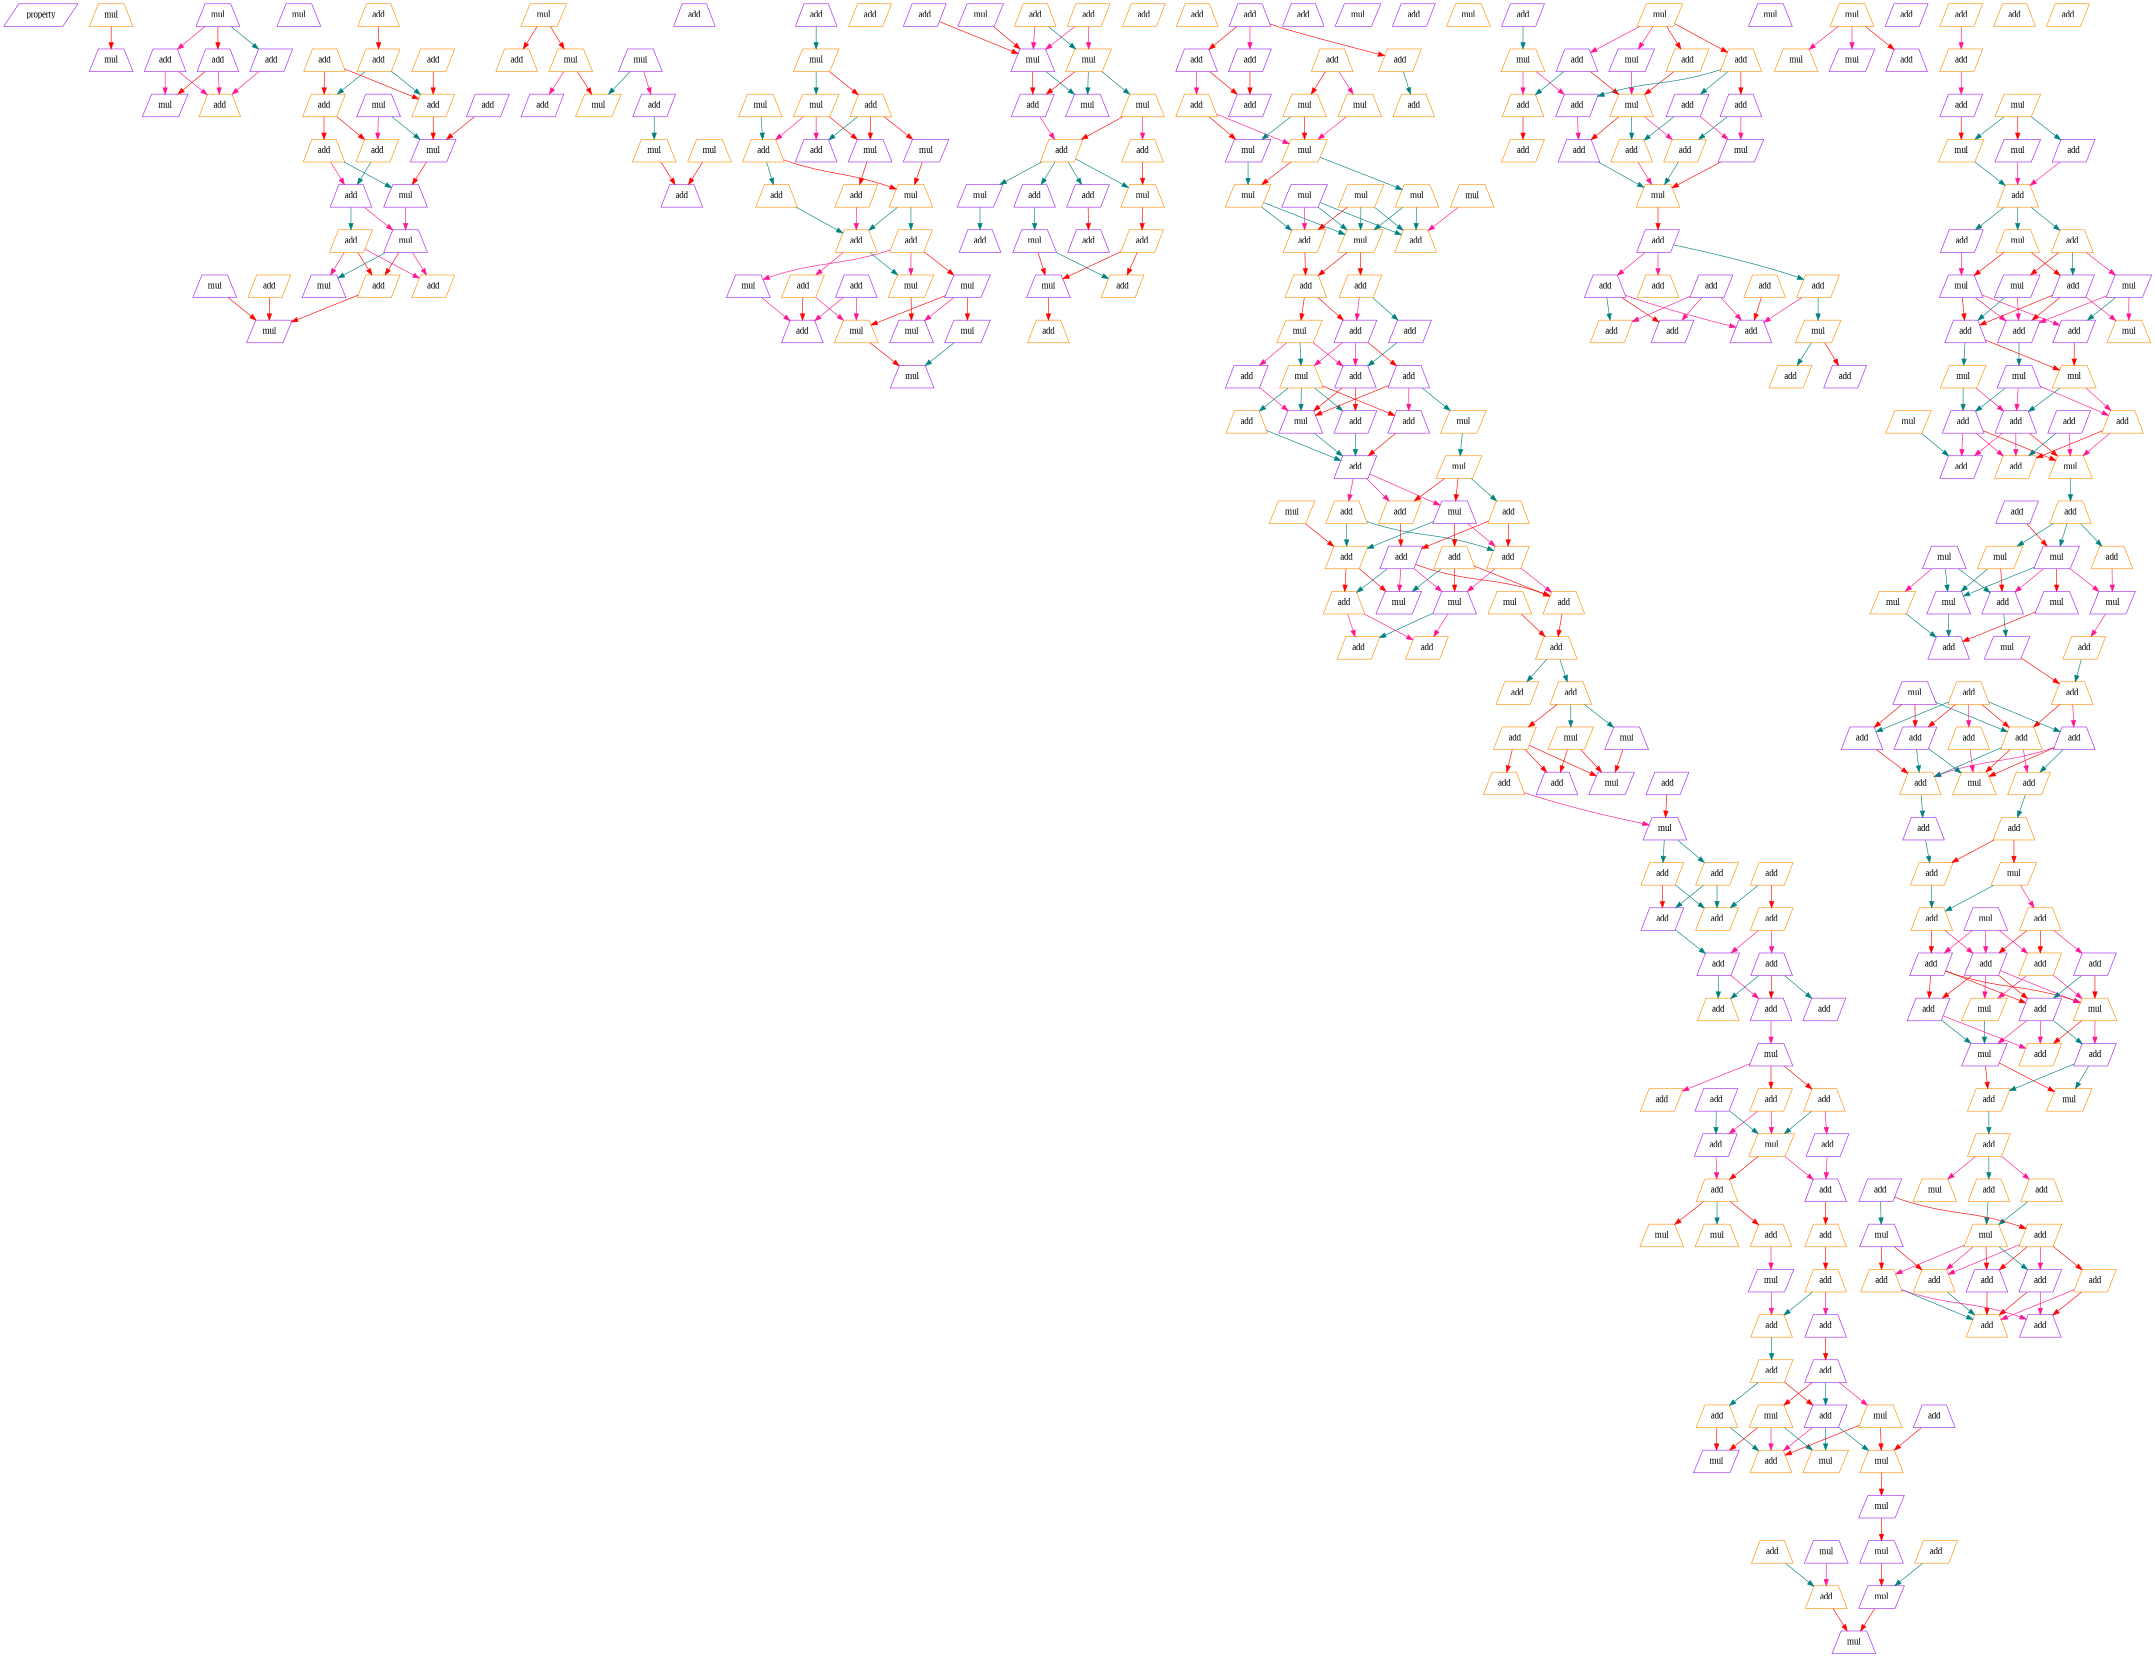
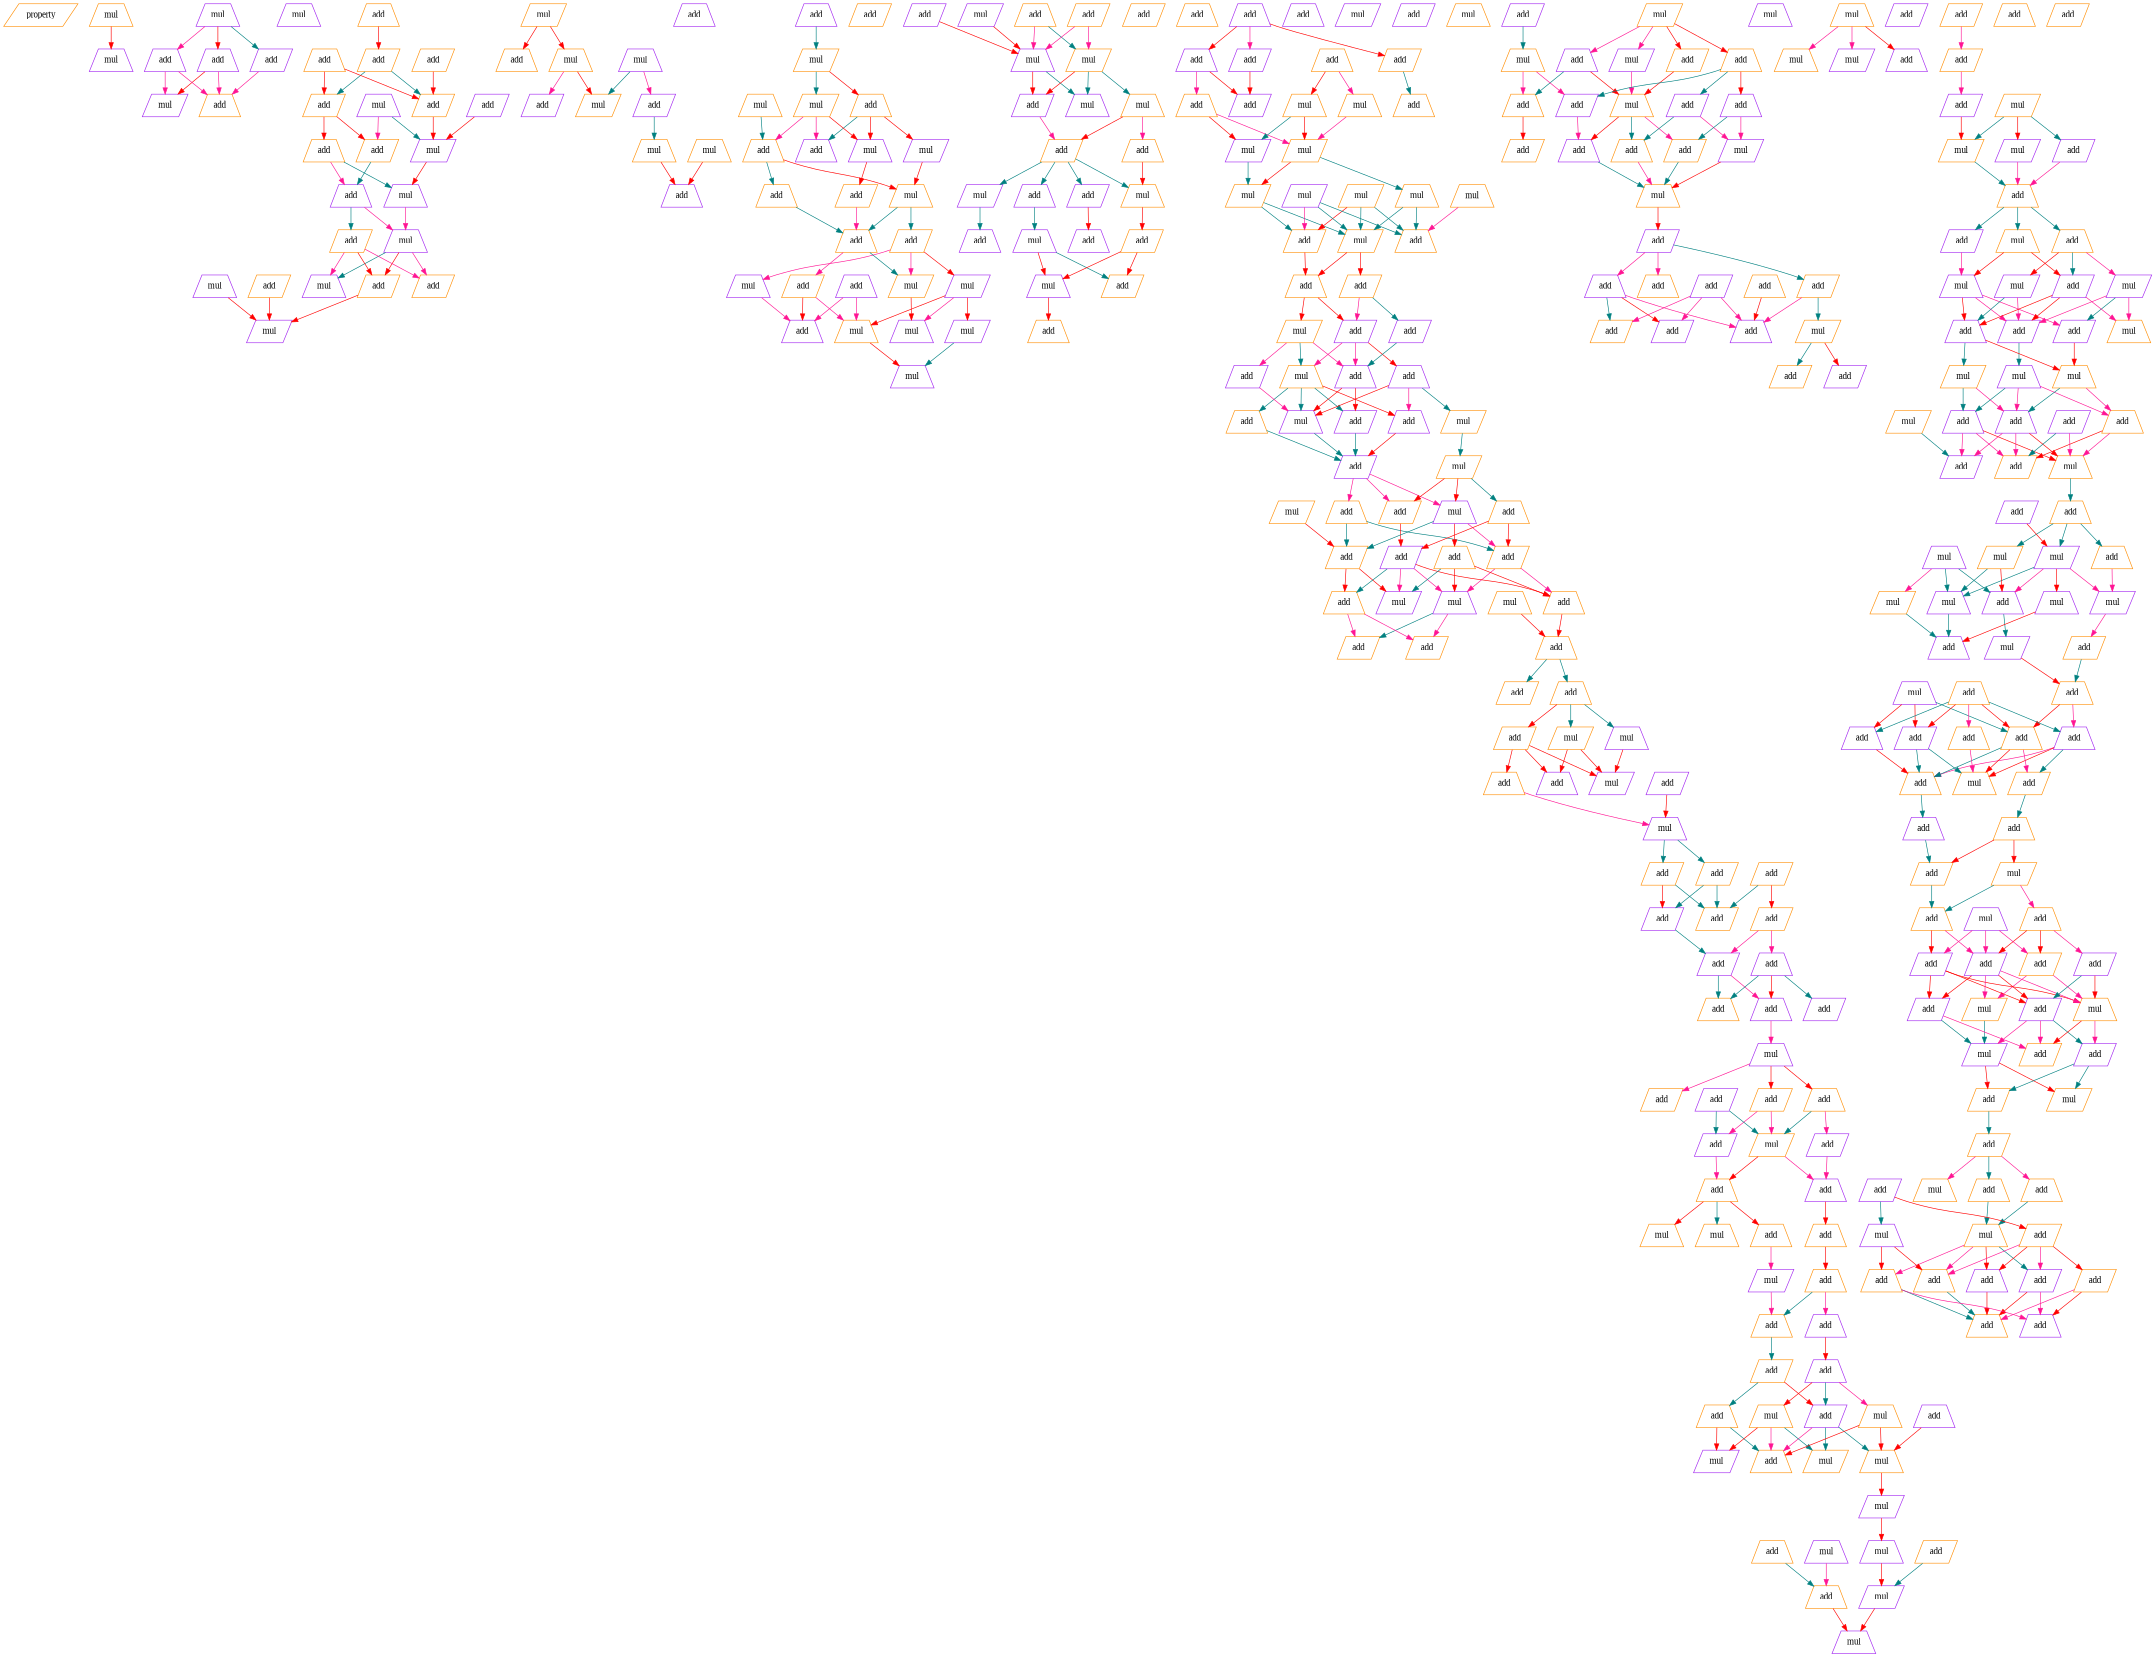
(41, 15) -> (41, 15)
